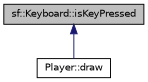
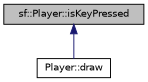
(74, 14) -> (74, 14)
